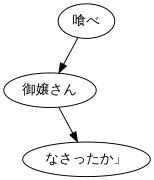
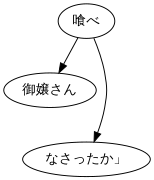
(66, 120) -> (106, 85)
